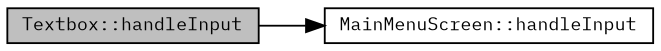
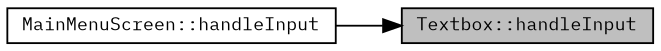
(282, 26) -> (359, 26)
